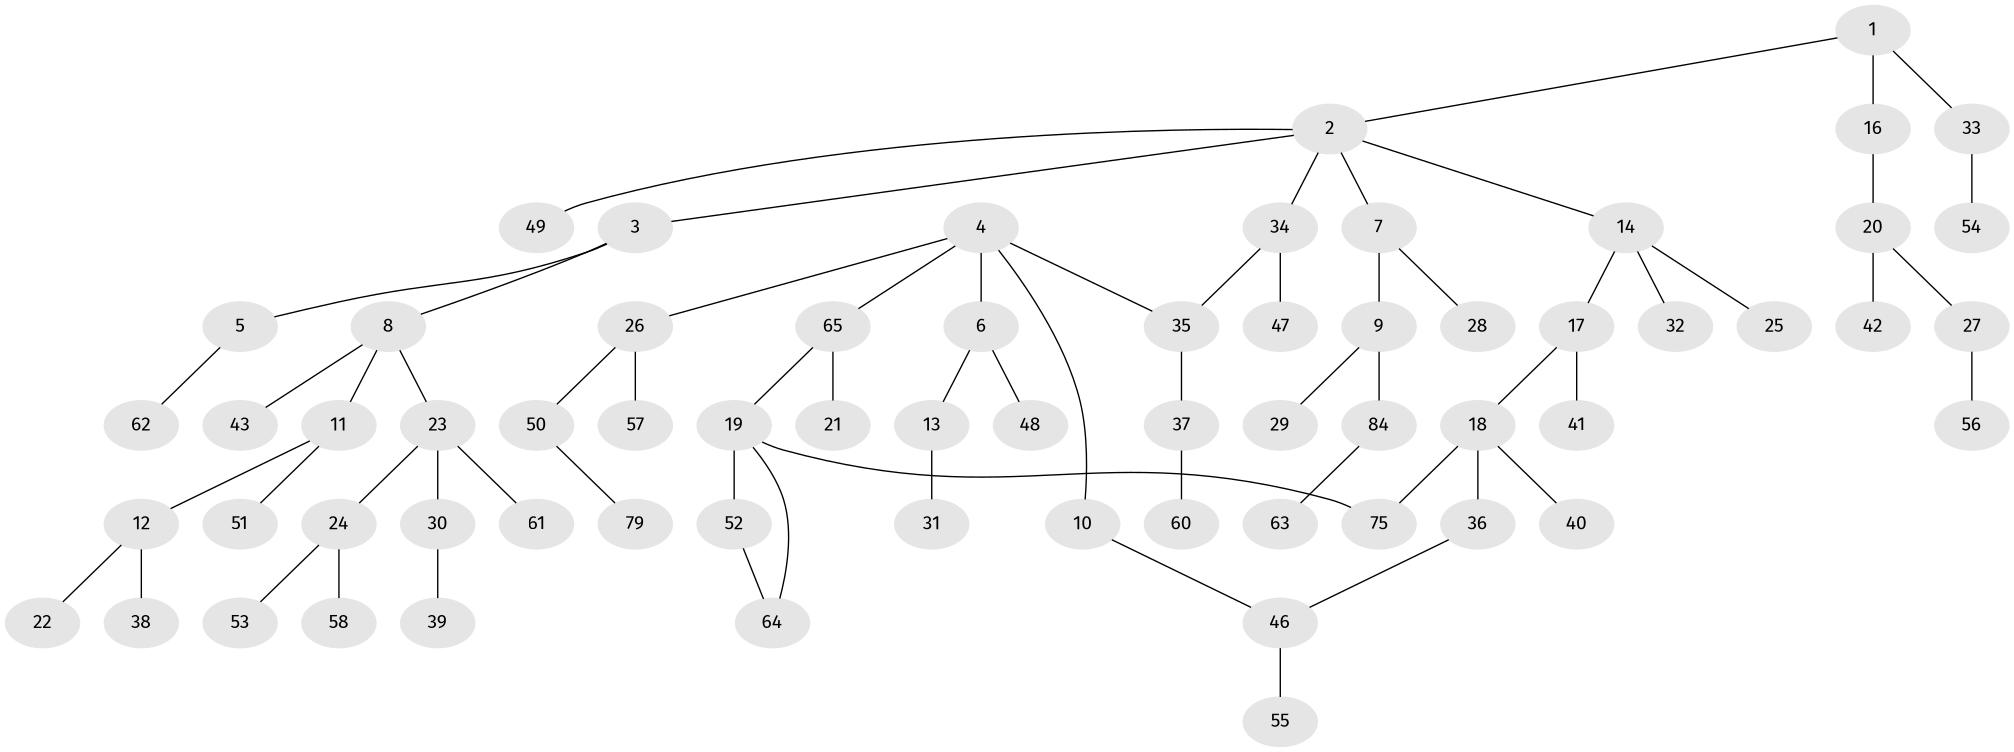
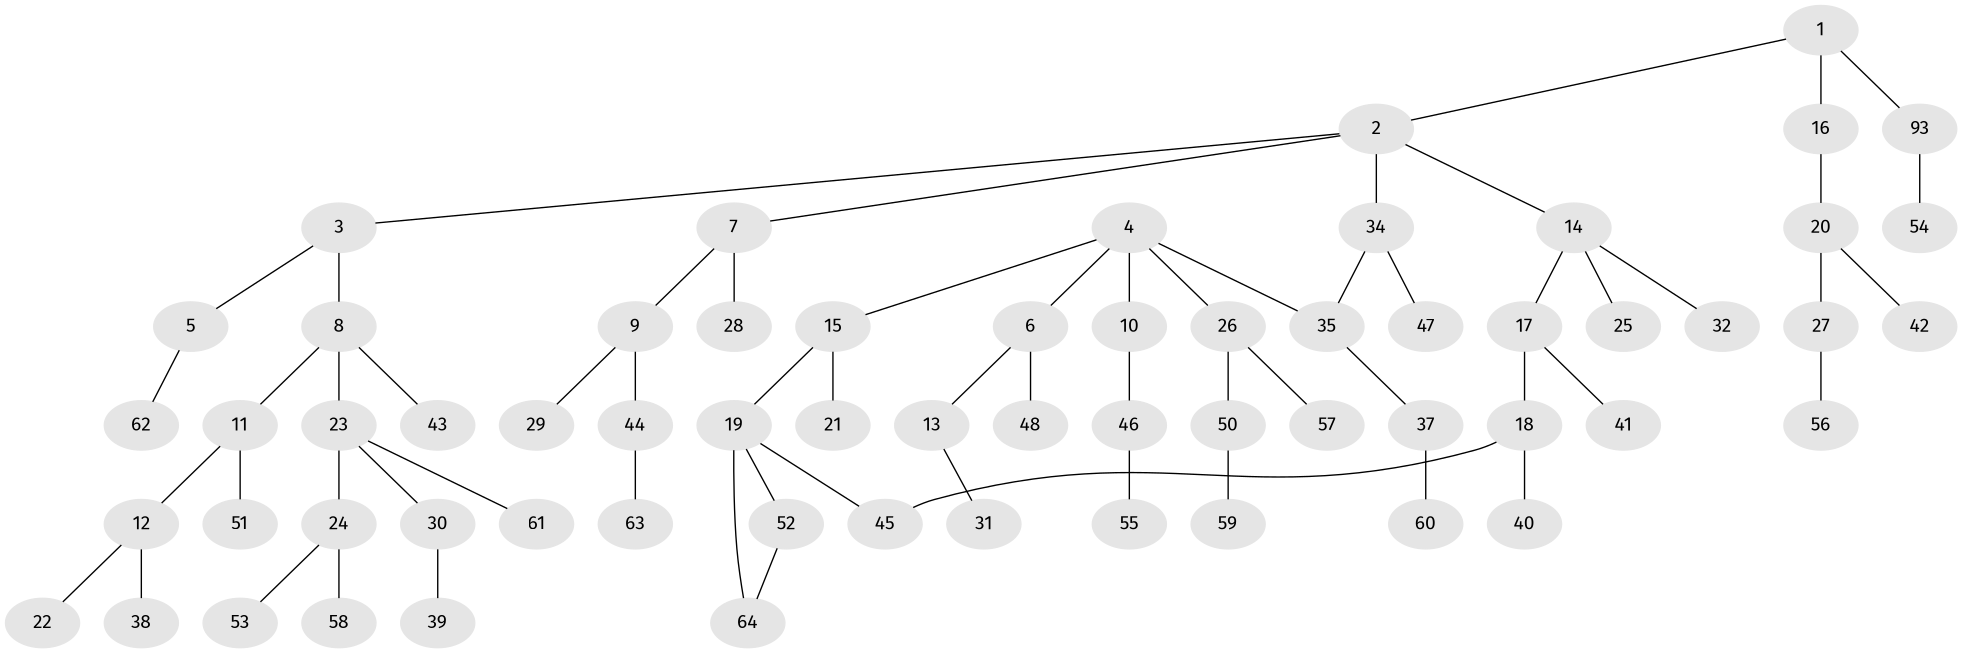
(1972, 129) -> (1920, 129)
(537, 228) -> none
(833, 327) -> (833, 327)
(1379, 425) -> (635, 425)
(635, 524) -> (1228, 524)
(1379, 524) -> (885, 524)
(1478, 524) -> none
